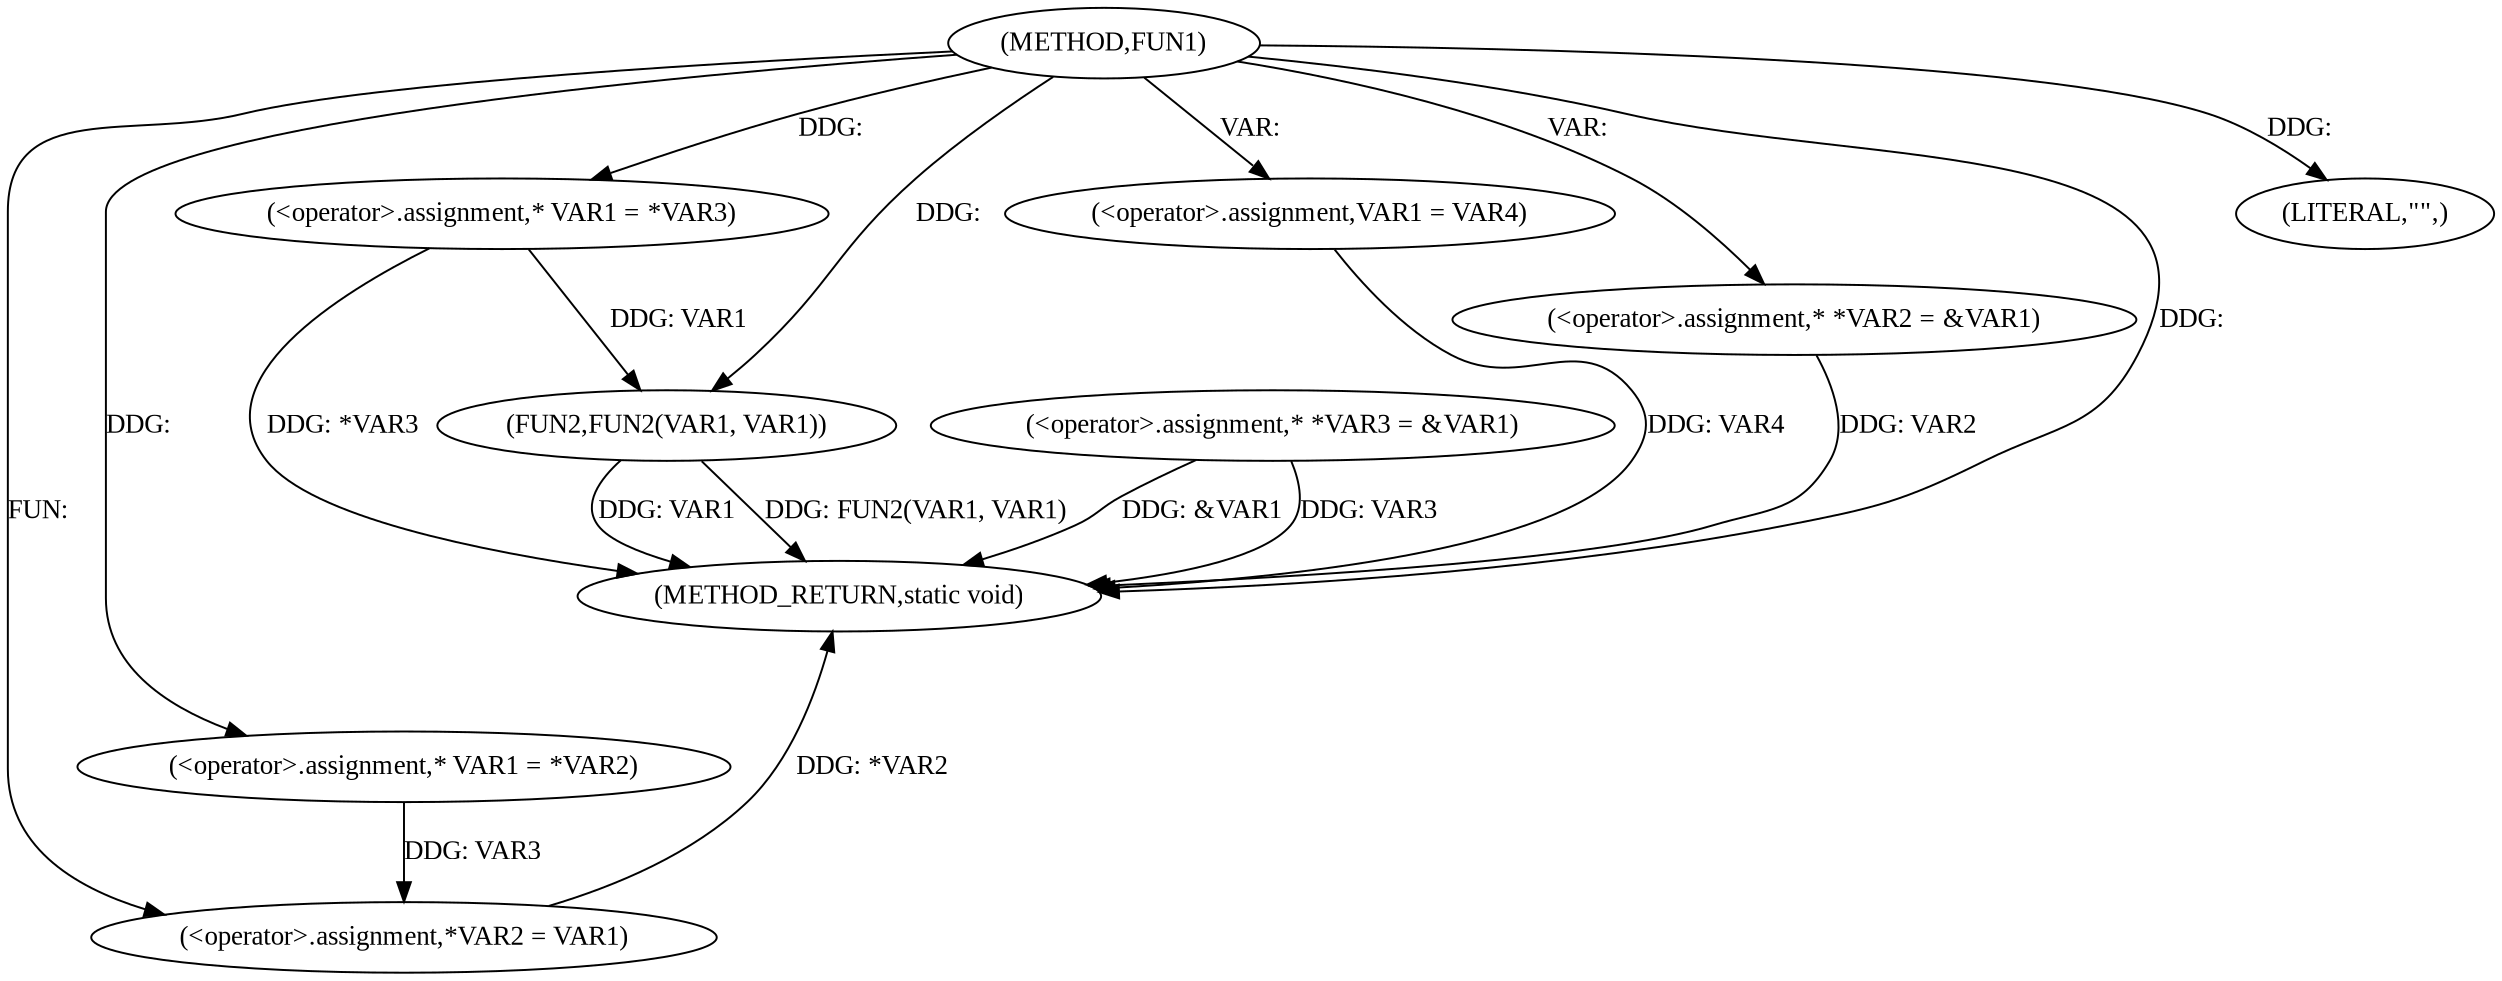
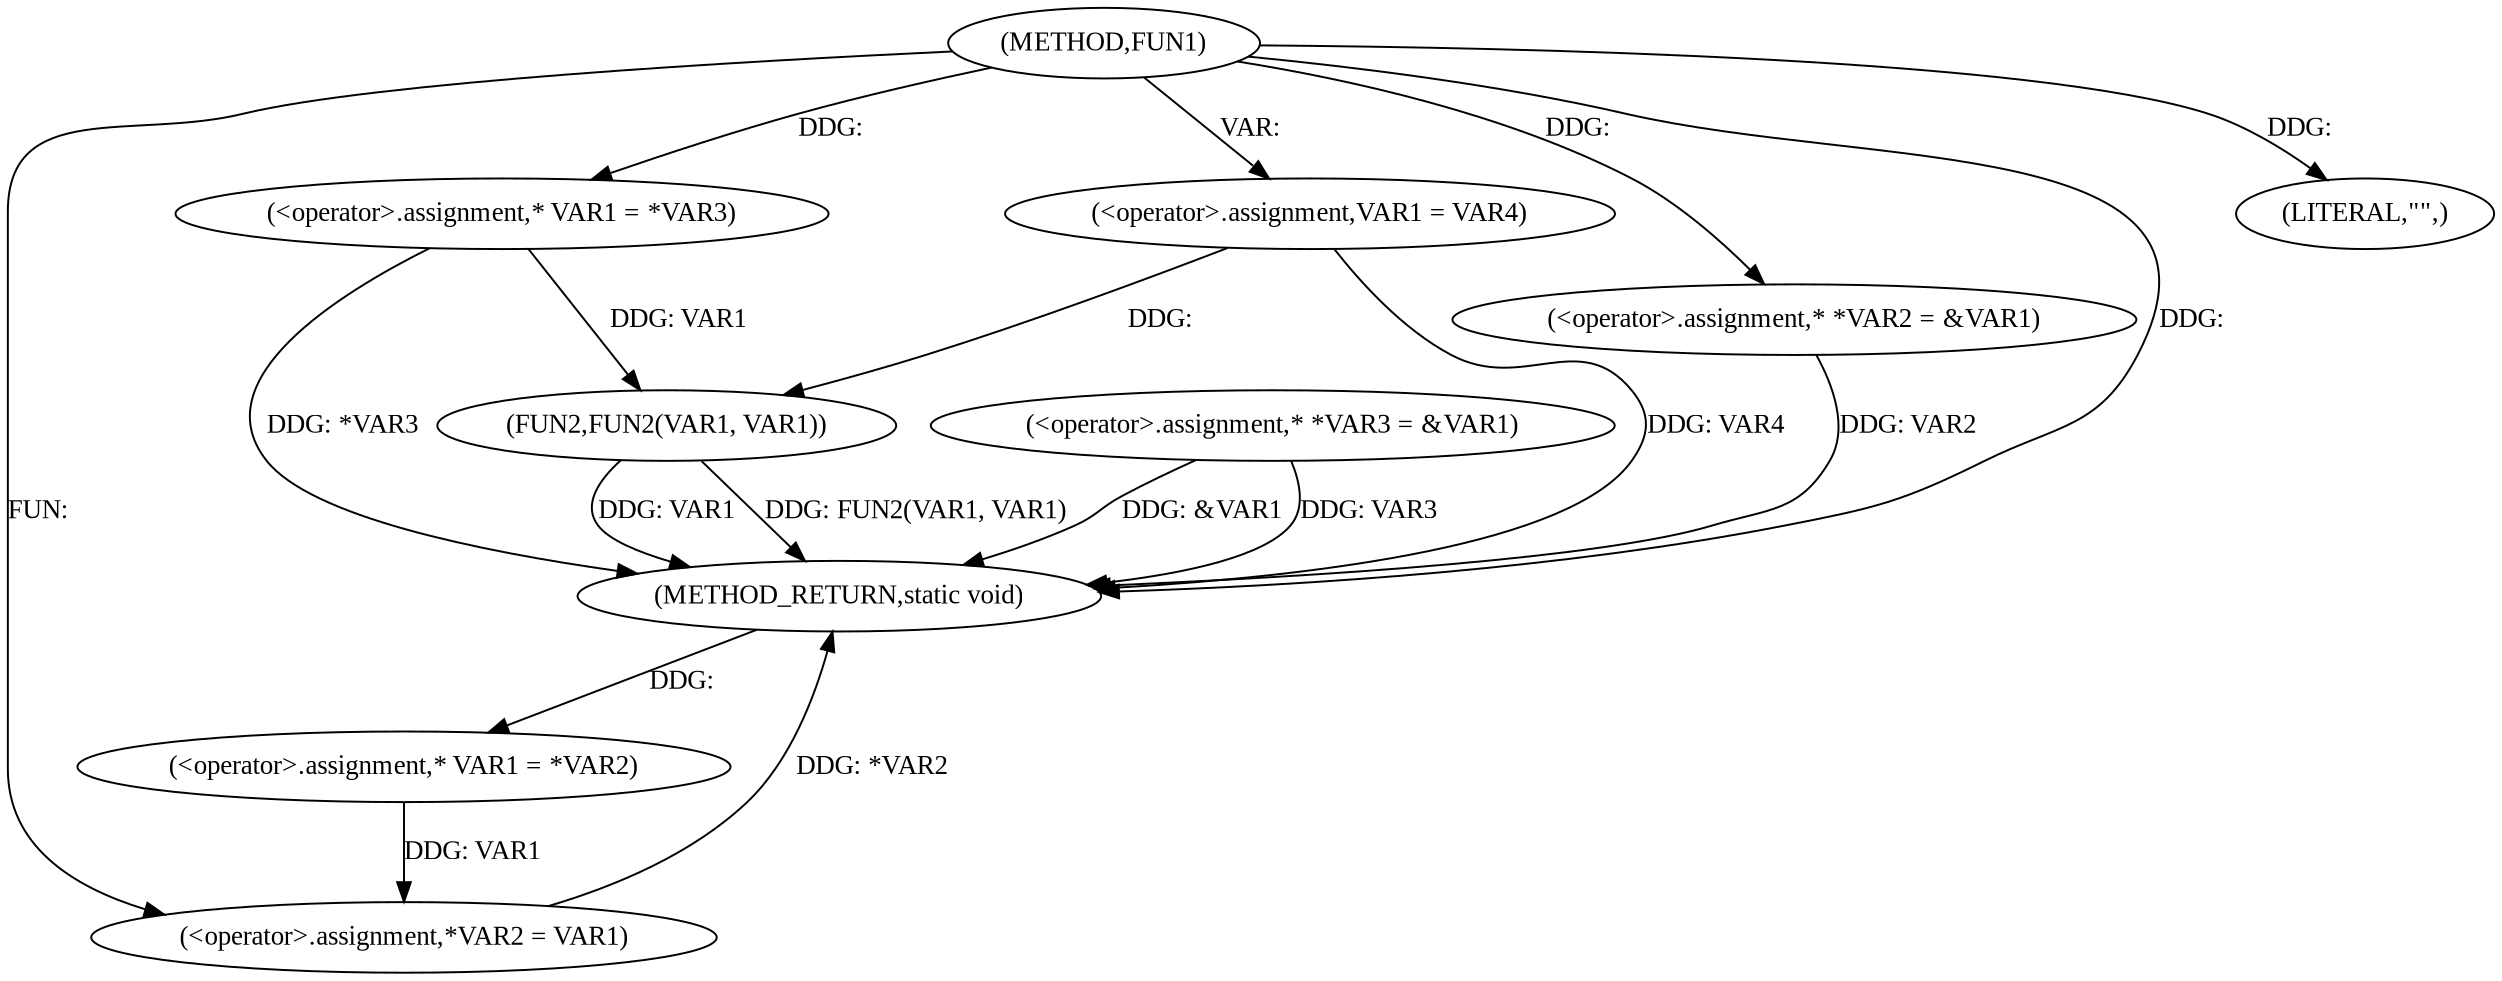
(1582, 128) -> (1582, 128)
(236, 146) -> (632, 678)
(878, 215) -> (1017, 325)
(473, 852) -> (473, 852)
